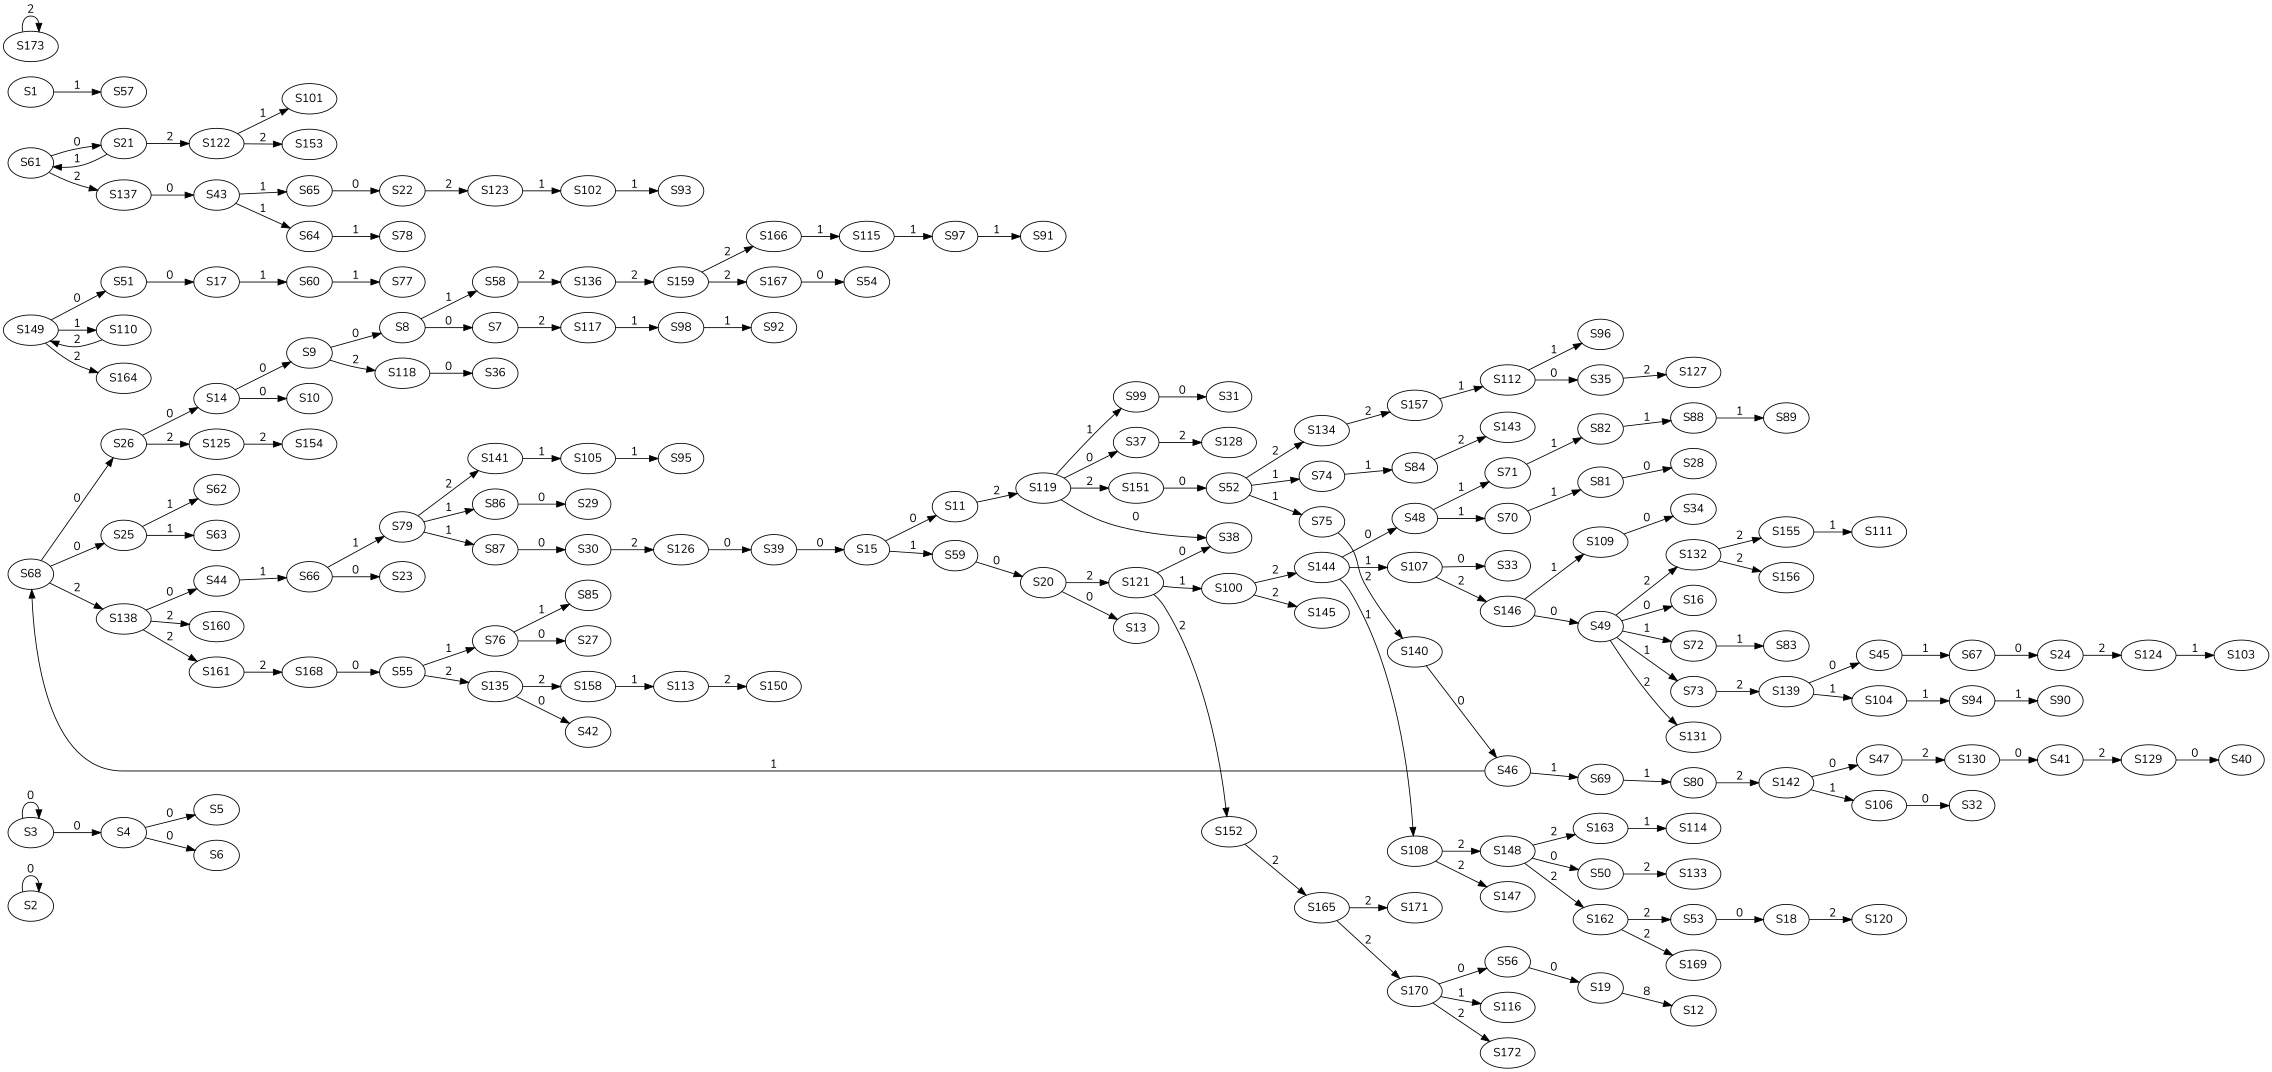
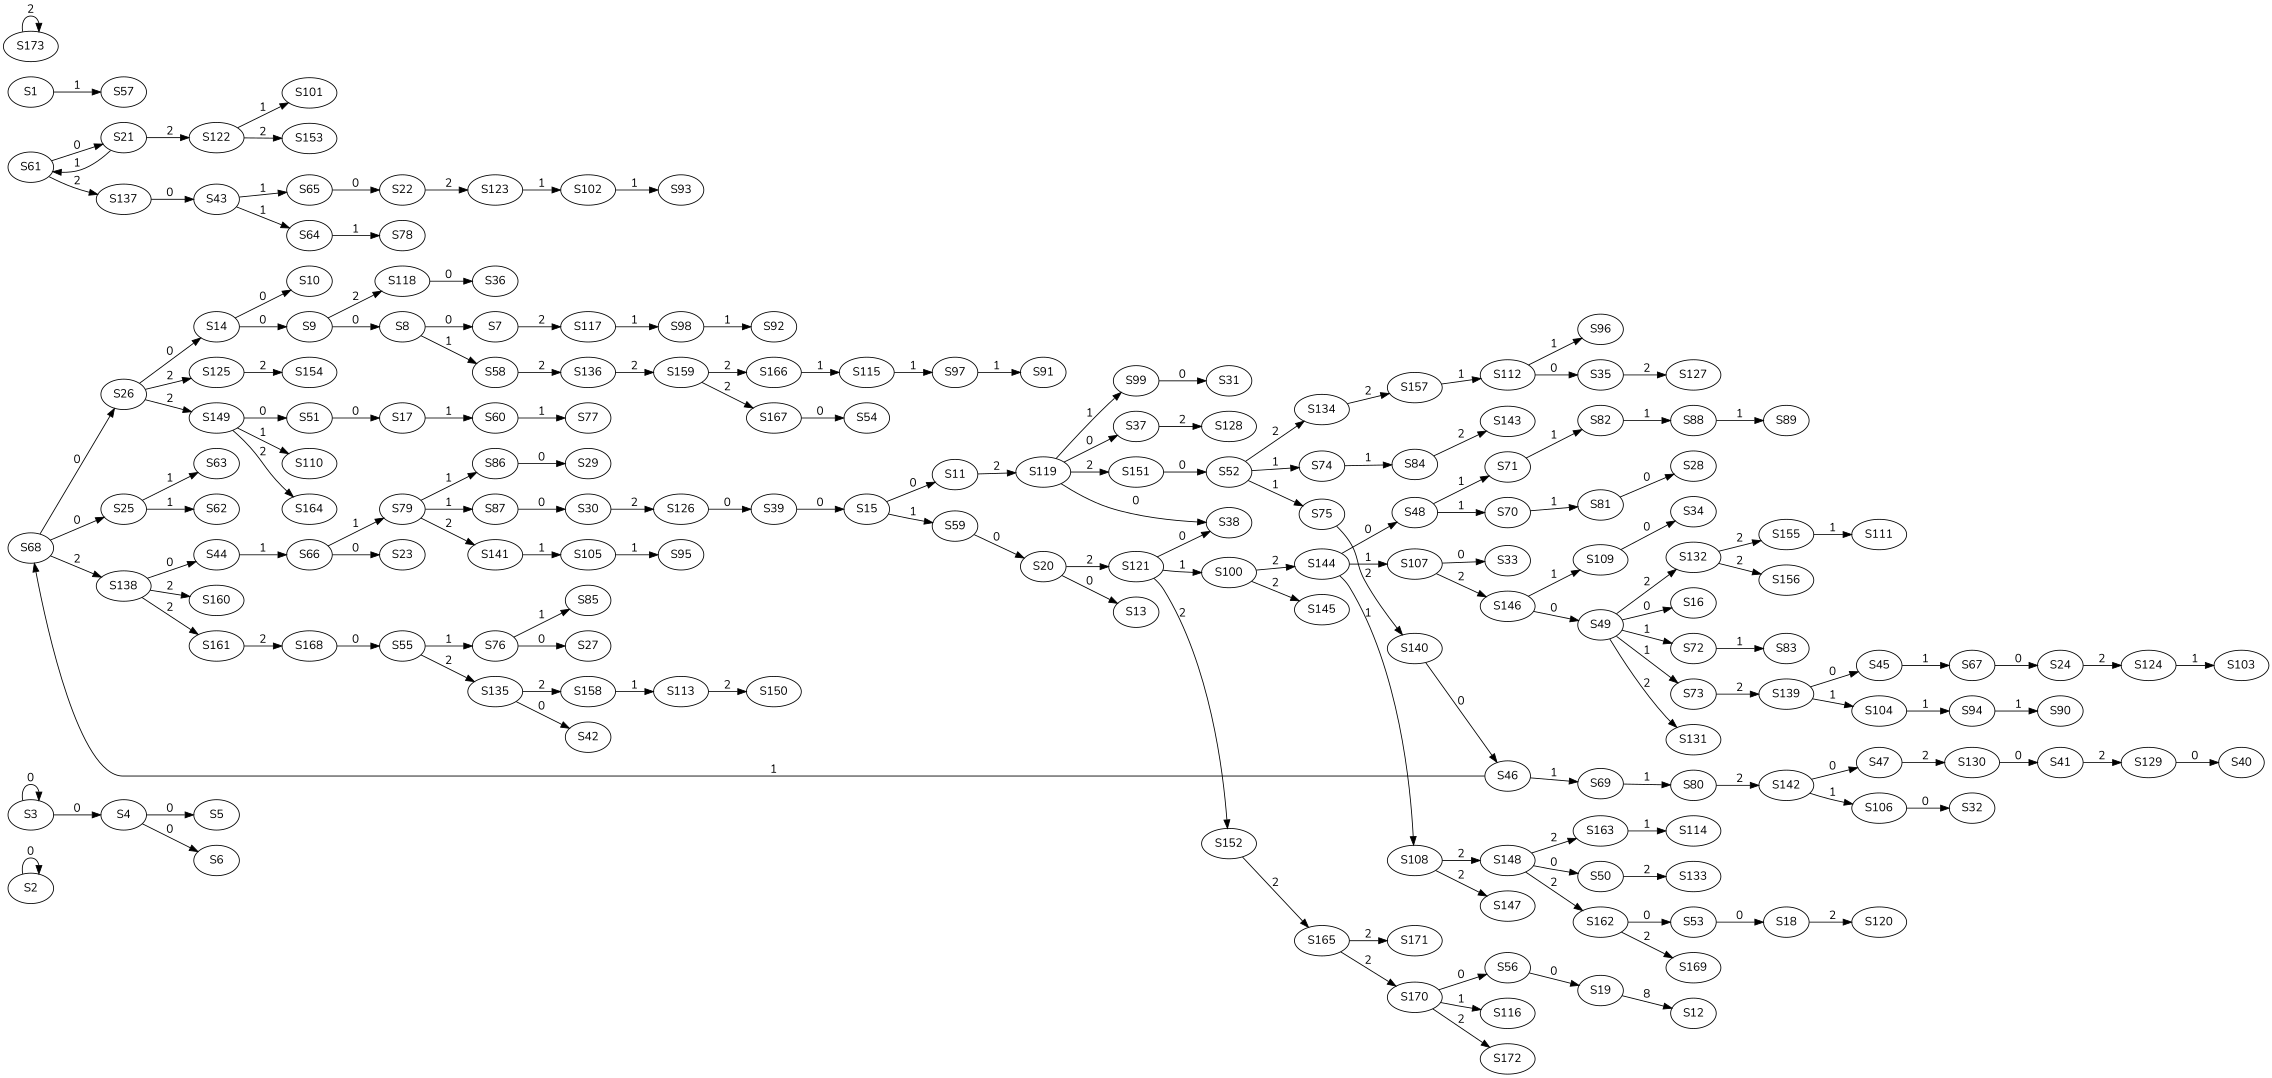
(81, 346) -> (164, 405)
(1647, 913) -> (1647, 916)
